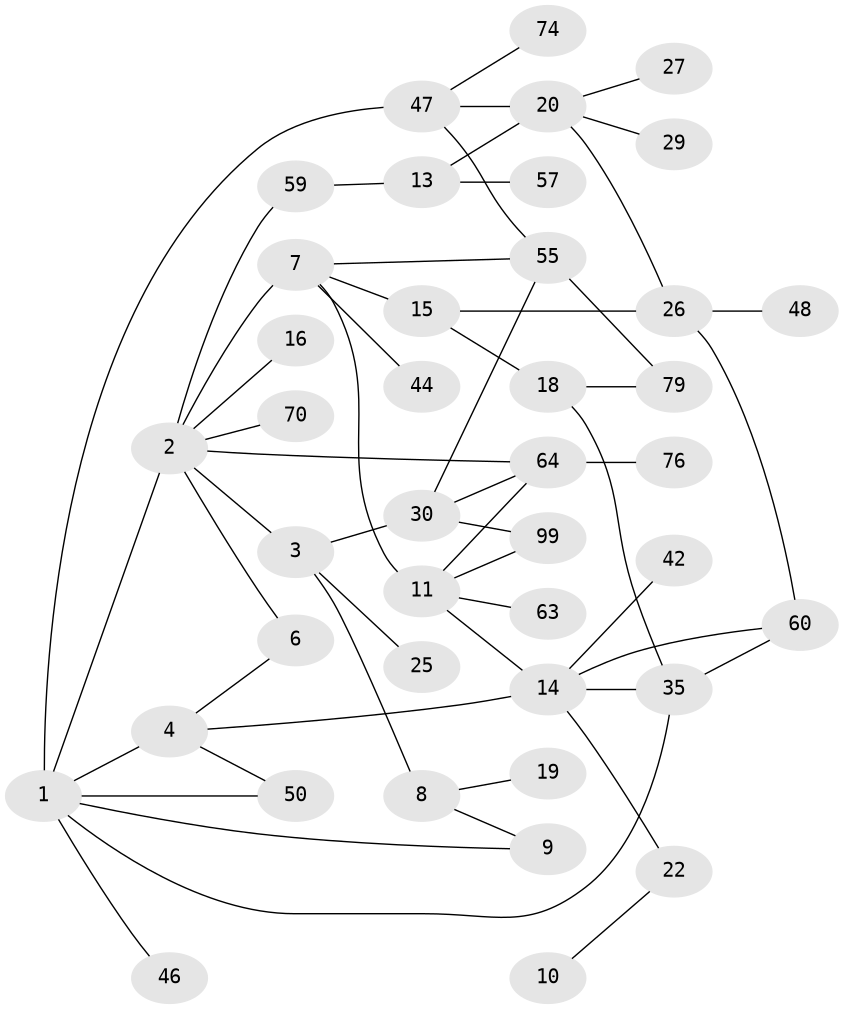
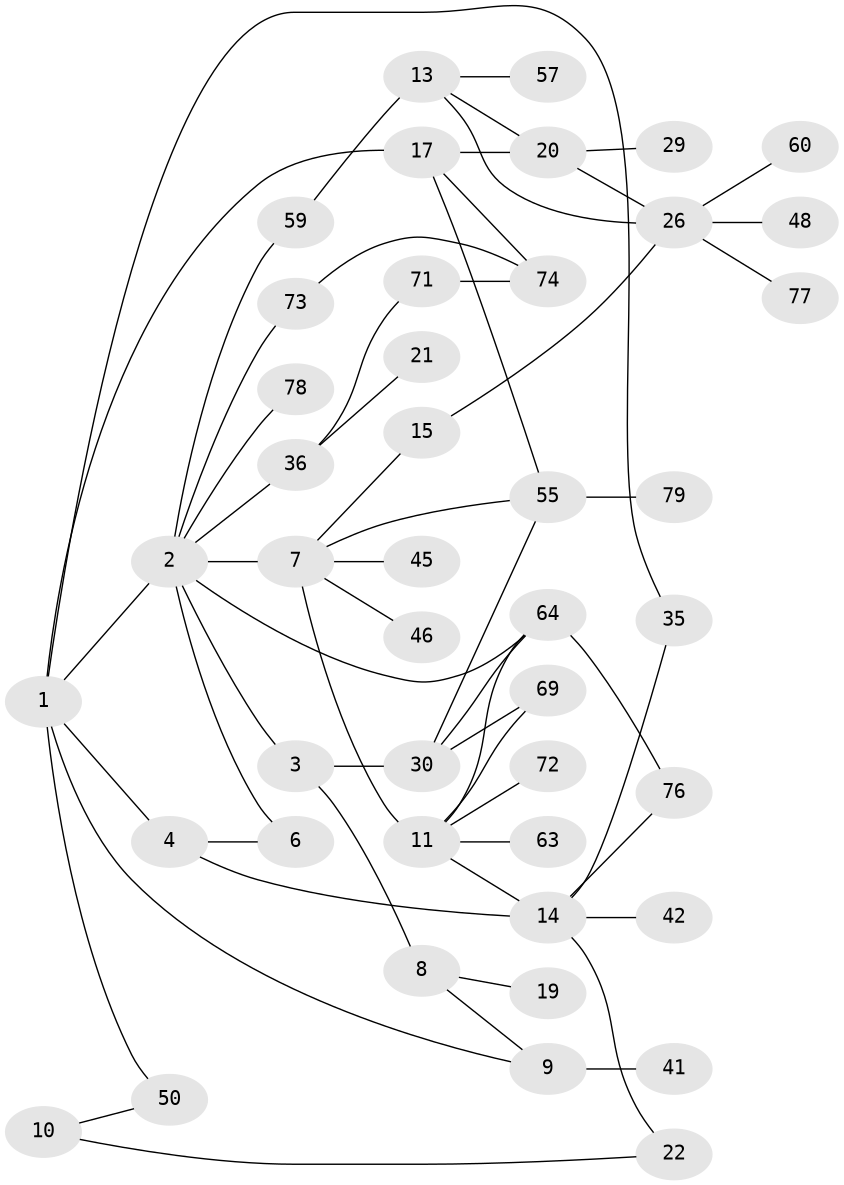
(674, 69) -> none
(422, 107) -> (422, 152)
none -> (517, 194)
none -> (422, 281)
none -> (800, 298)
none -> (296, 304)
(296, 341) -> (296, 465)
none -> (422, 357)
(422, 387) -> (422, 562)
(548, 387) -> none
(296, 416) -> (296, 389)
(548, 538) -> (548, 691)
(668, 643) -> (611, 855)
(737, 657) -> none
(422, 667) -> none
(233, 764) -> (107, 1116)
none -> (548, 766)
(102, 889) -> (359, 599)
none -> (674, 1069)
